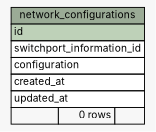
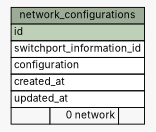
(95, 115) -> (91, 115)
